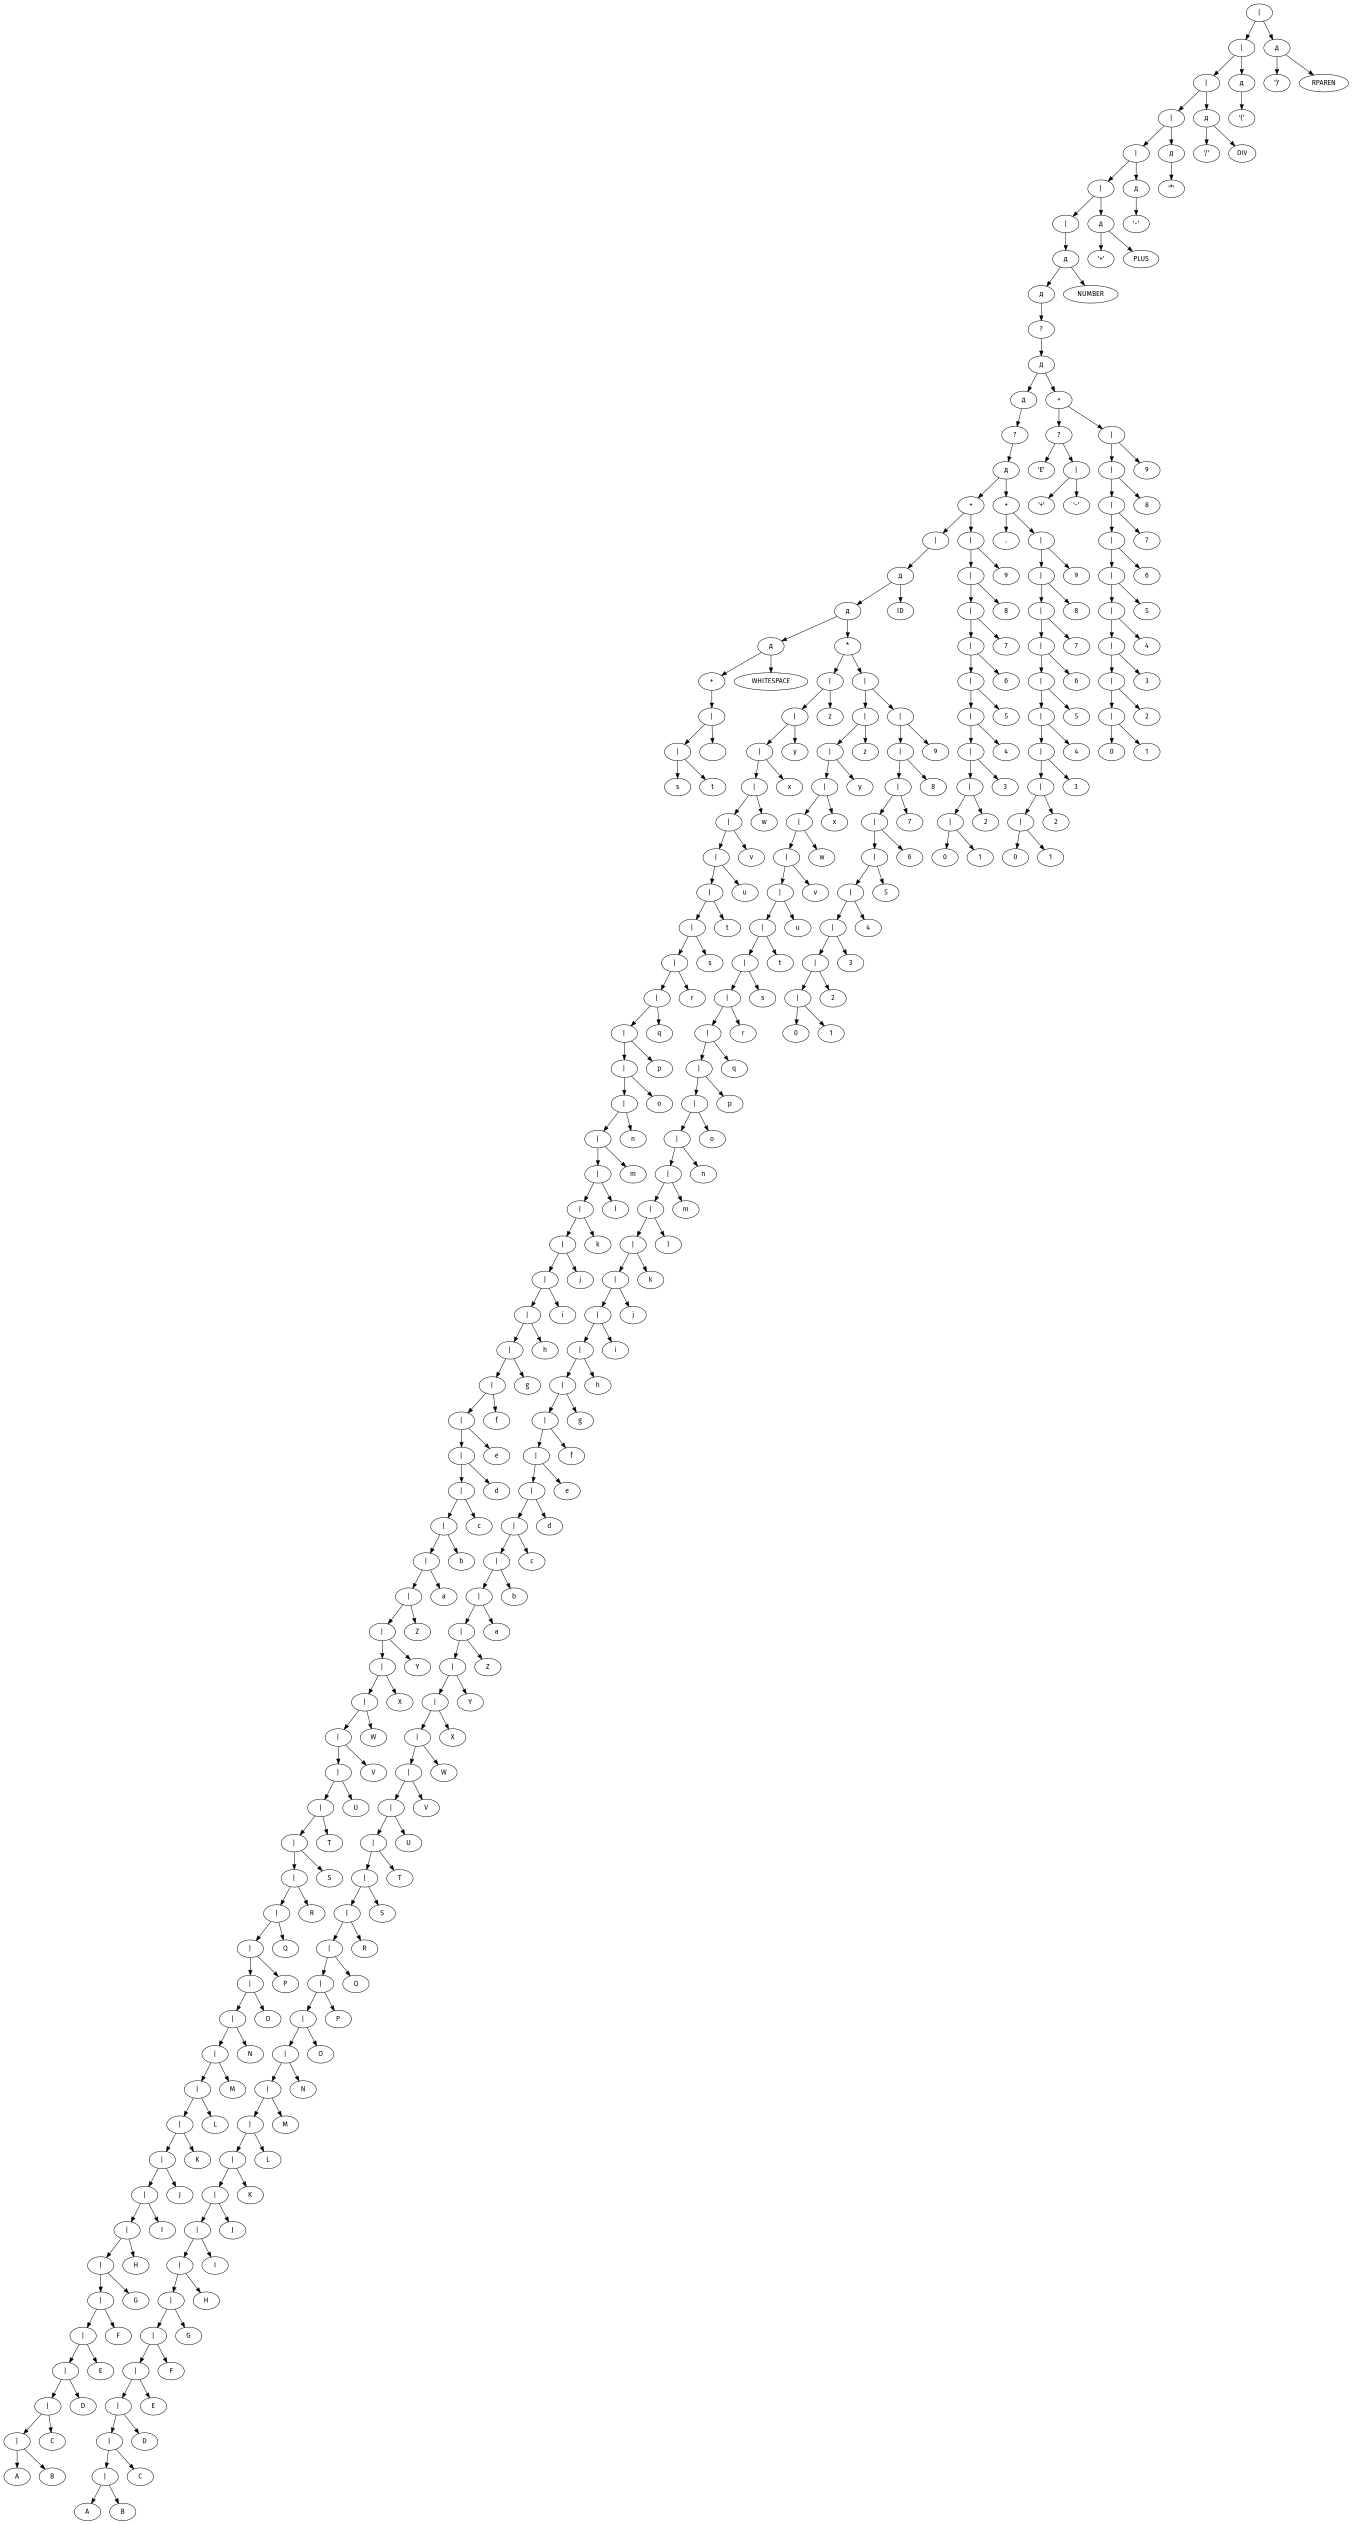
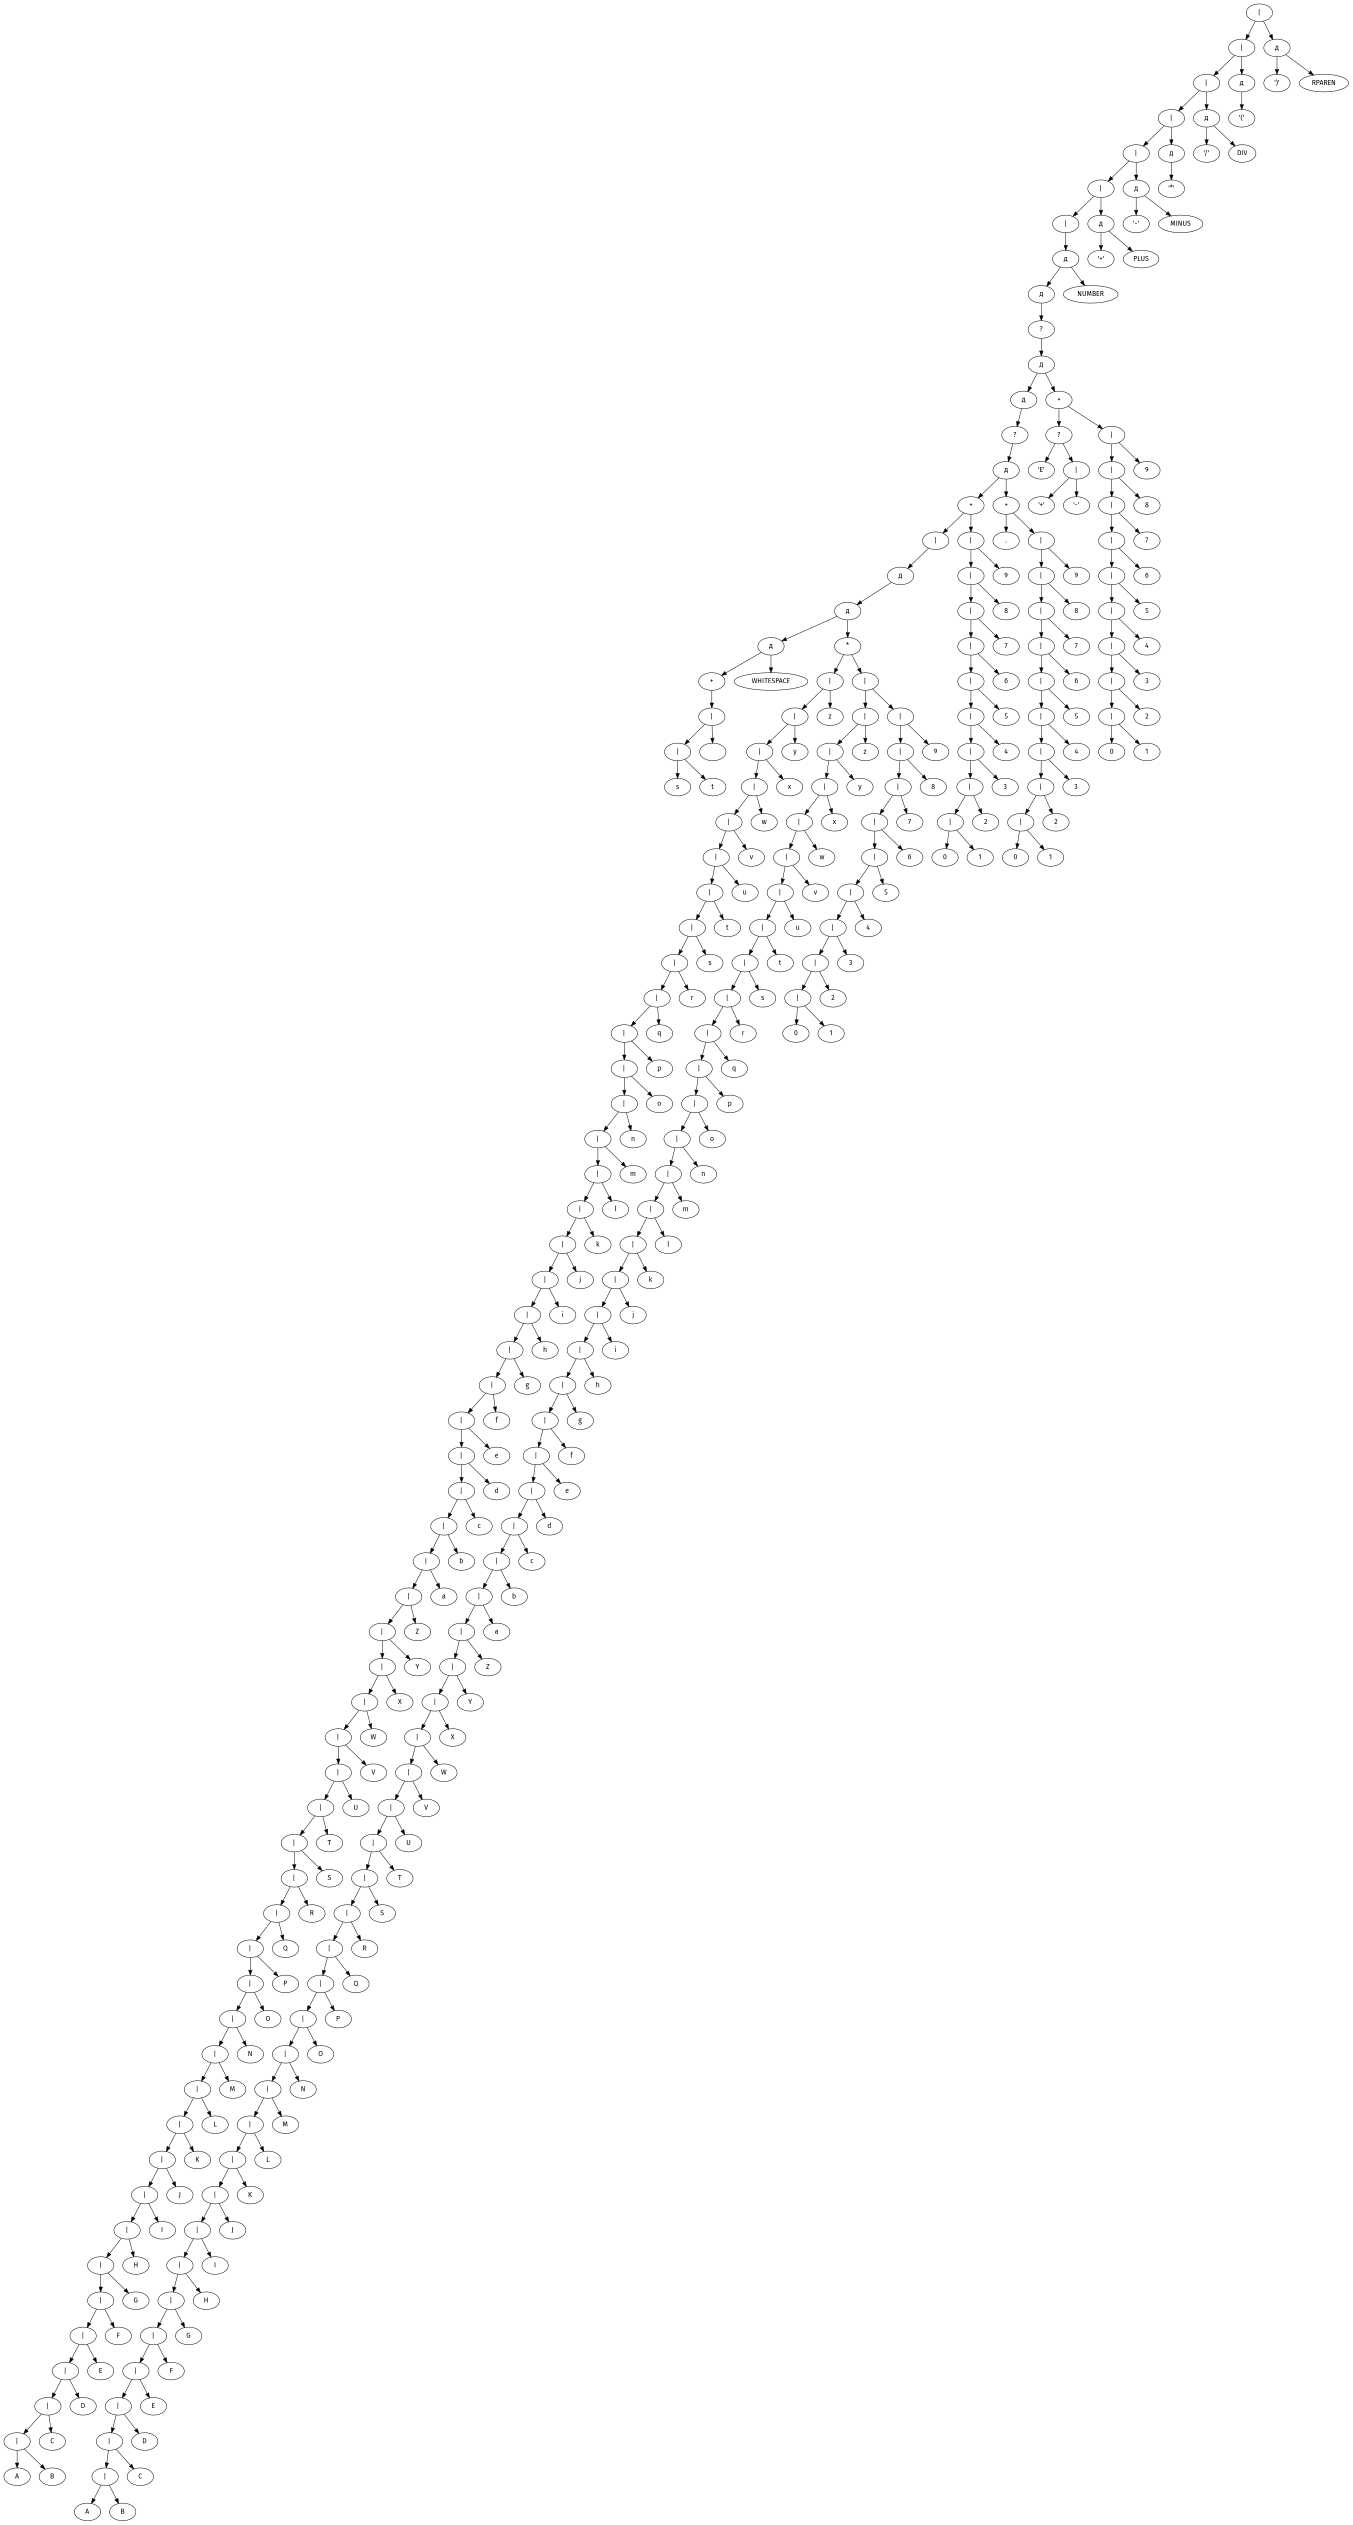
none -> (1181, 224)
(901, 611) -> none
